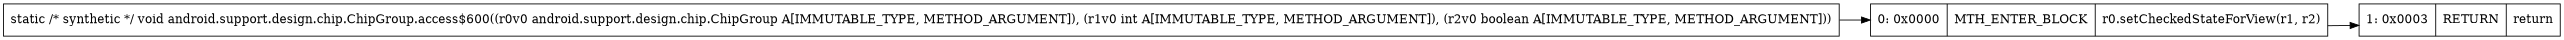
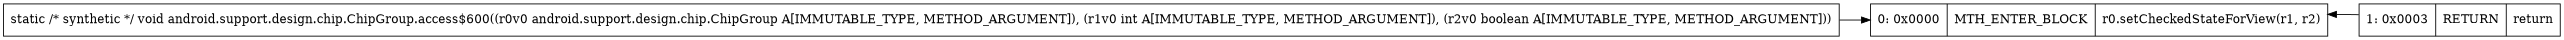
(2339, 26) -> (2348, 15)
